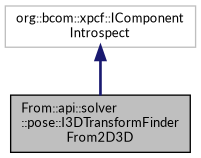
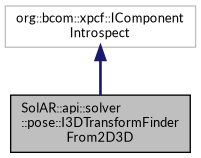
(100, 124) -> (100, 124)
